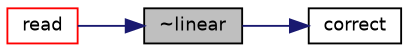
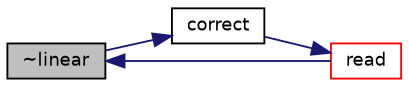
none -> (289, 43)
